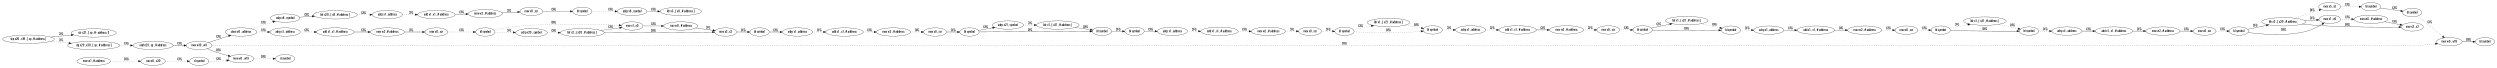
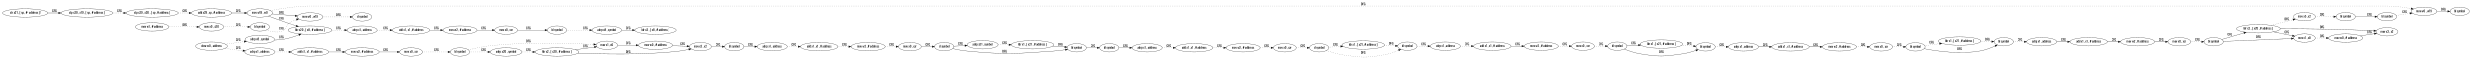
(61, 36) -> (53, 13)
(218, 39) -> (282, 21)
